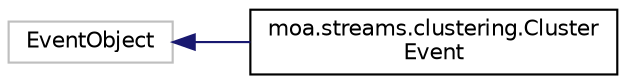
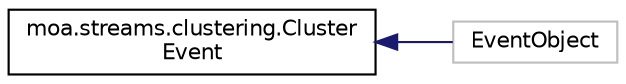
(223, 42) -> (425, 42)
